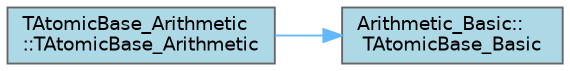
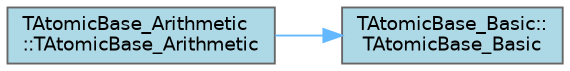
(452, 36) -> (452, 36)
